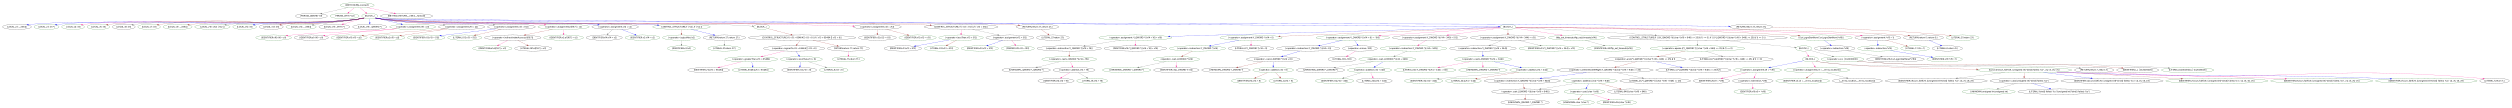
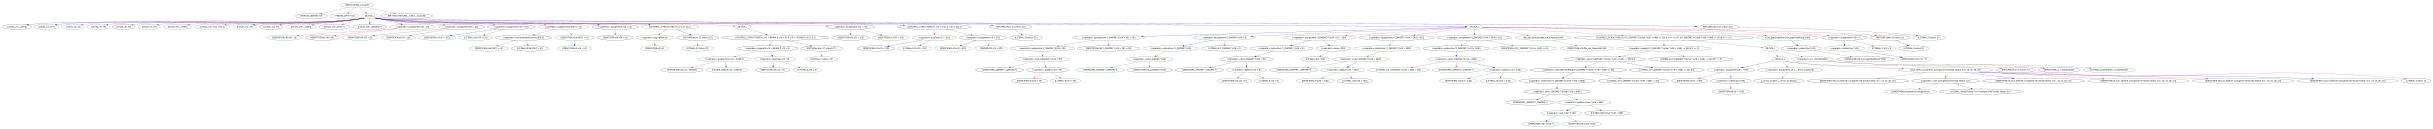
(628, 32) -> (575, 42)
(1803, 81) -> none
(1559, 86) -> (1570, 97)
(1581, 96) -> (1552, 118)
